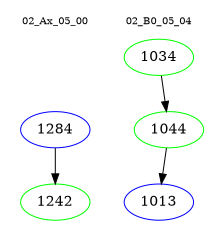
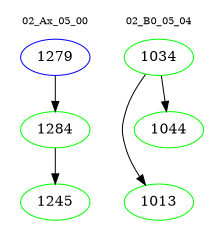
none -> (55, 57)
(55, 130) -> (55, 130)
(165, 161) -> (123, 125)
(55, 202) -> (55, 202)
(159, 202) -> (159, 202)
